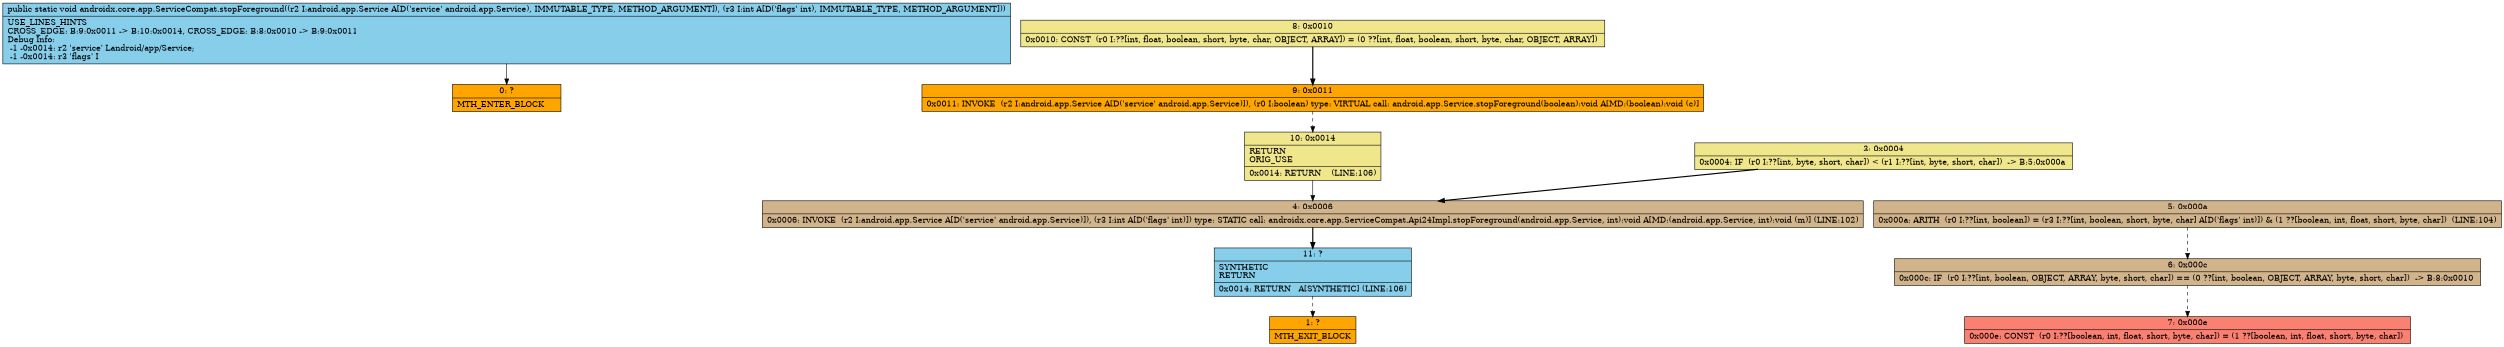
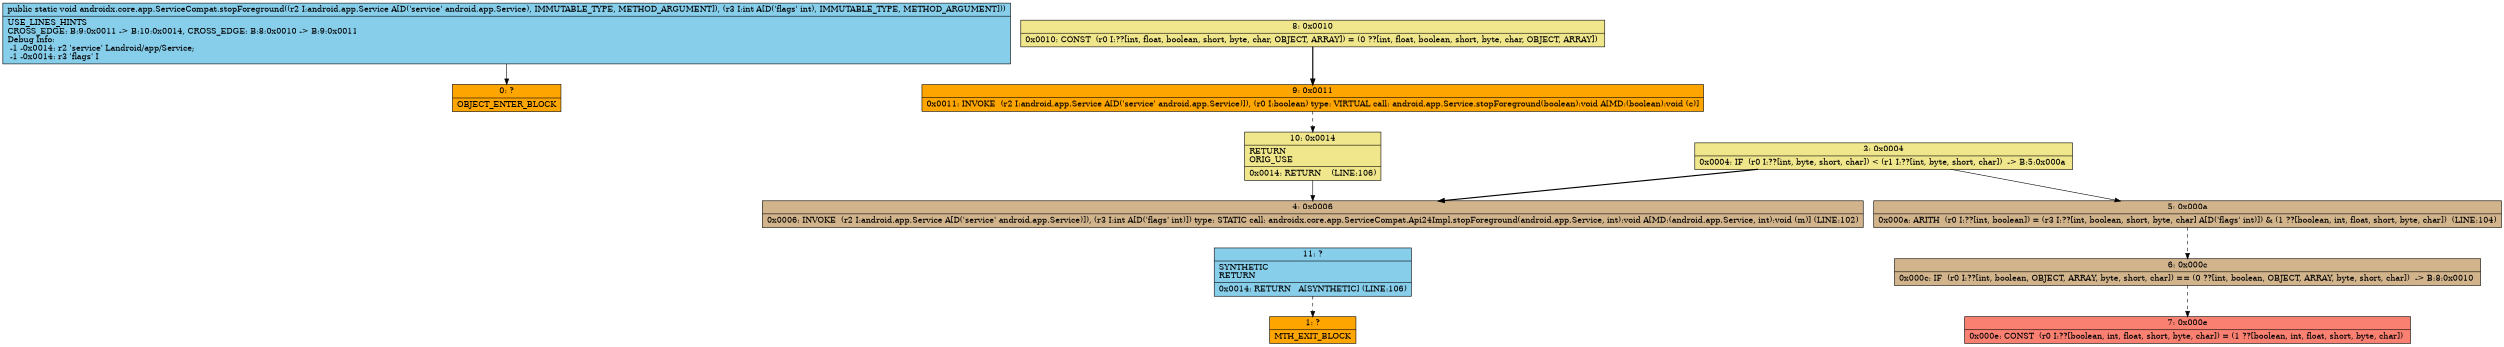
(501, 105) -> (507, 105)
none -> (2033, 185)
(1313, 235) -> none
